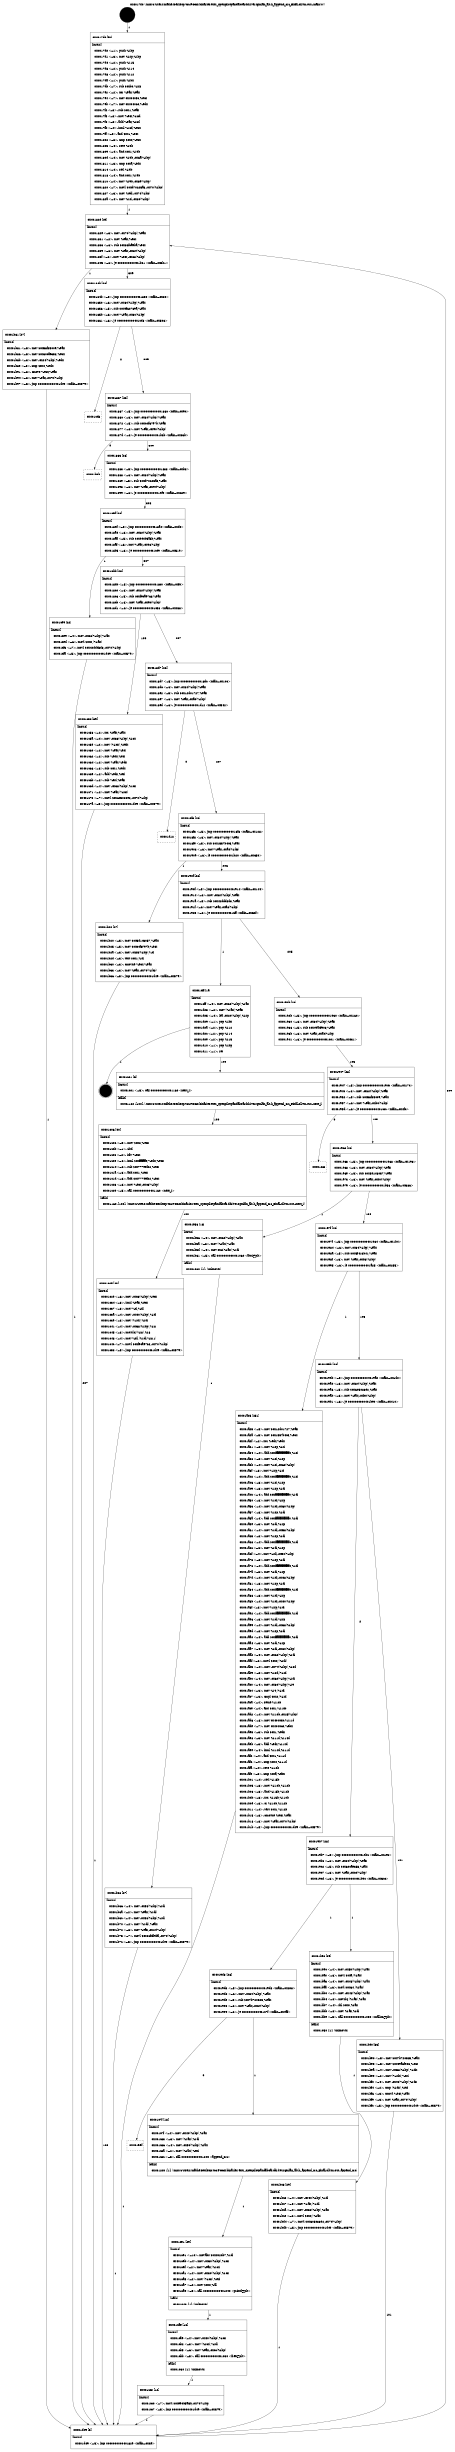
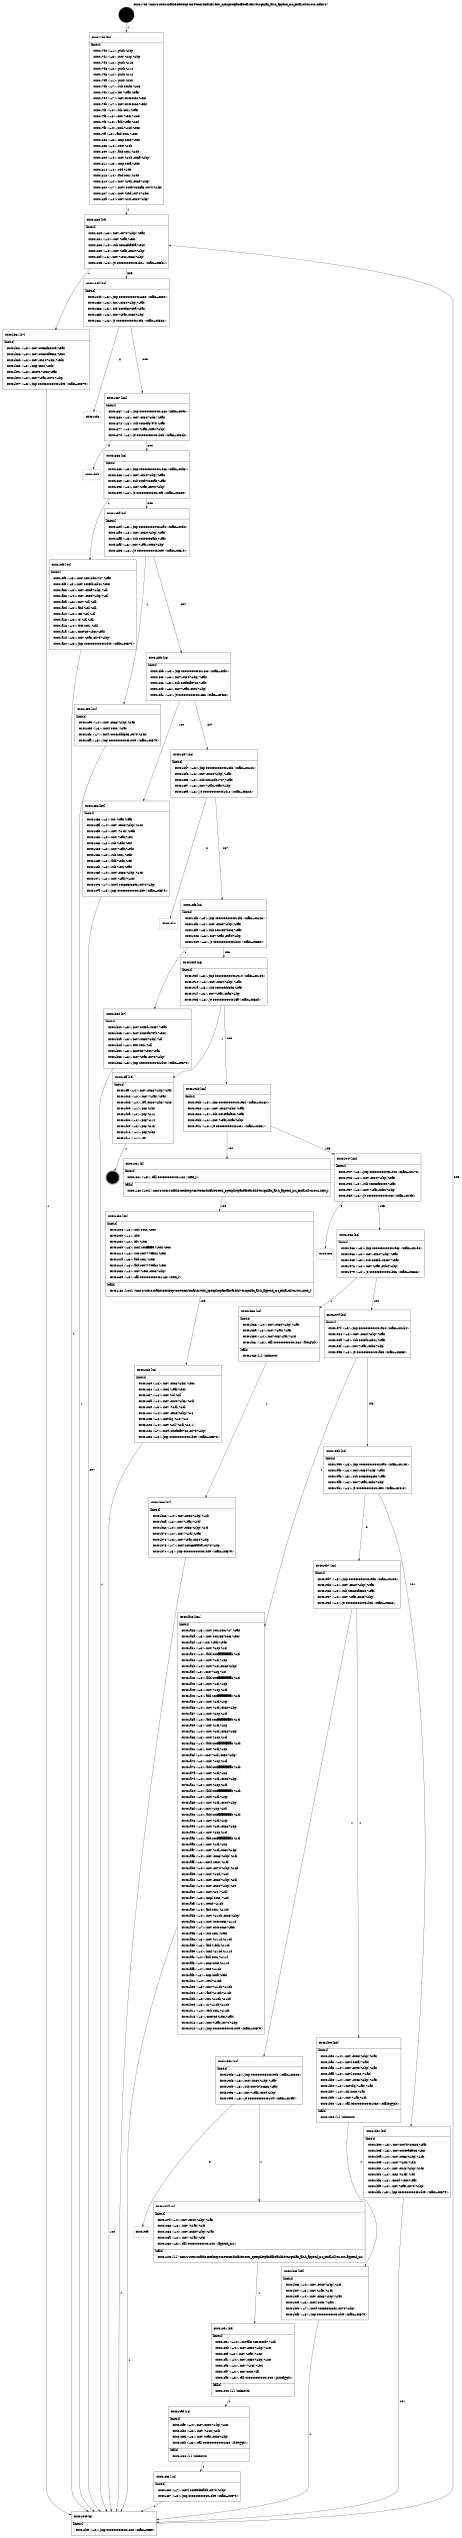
none -> (93, 605)
(220, 1064) -> (227, 1144)
